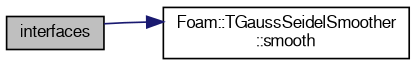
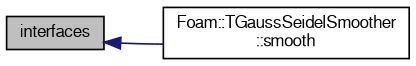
(125, 23) -> (142, 44)
